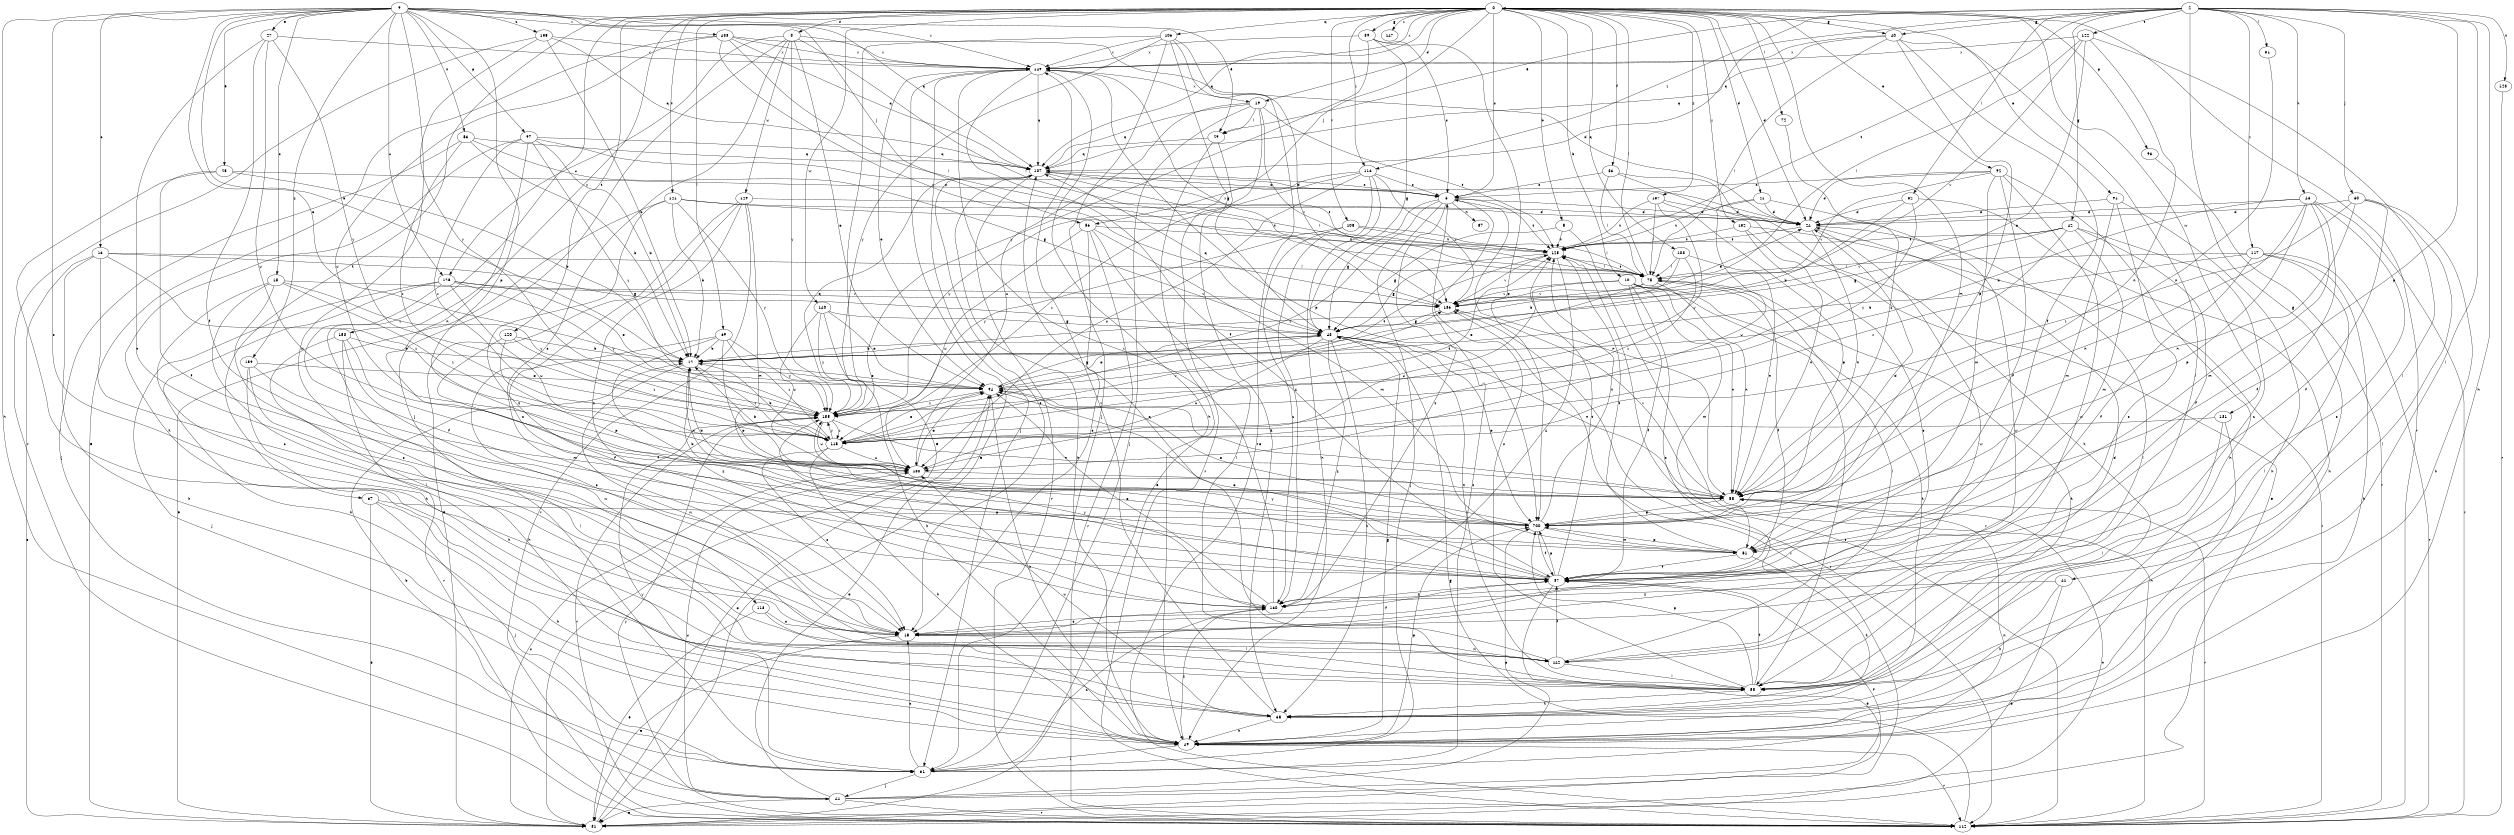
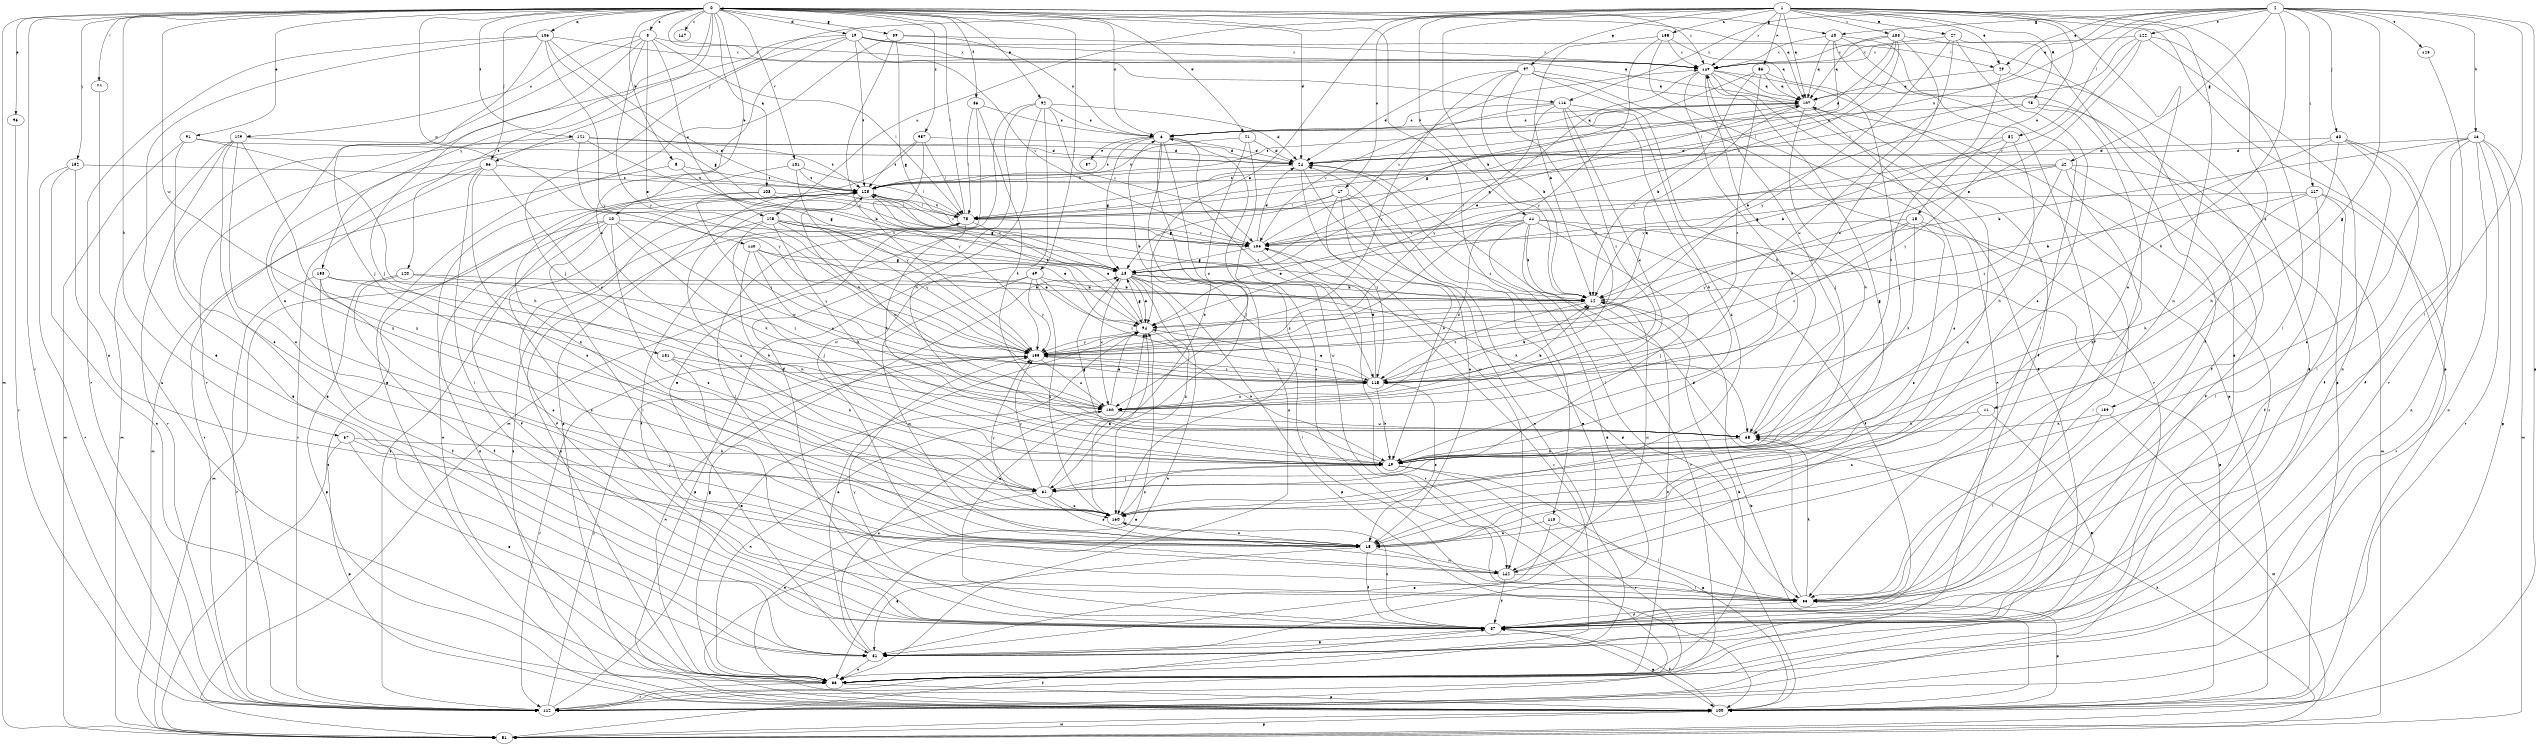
(400, 8) -> (1782, 8)
(2268, 52) -> none
(1147, 80) -> (1278, 58)
(1656, 198) -> (922, 137)
(1351, 226) -> (796, 164)
(100, 253) -> (1340, 192)
(1124, 349) -> (1880, 301)
(654, 381) -> none
(1537, 526) -> (1720, 711)
(1088, 615) -> (1381, 426)
(882, 785) -> (1538, 422)
